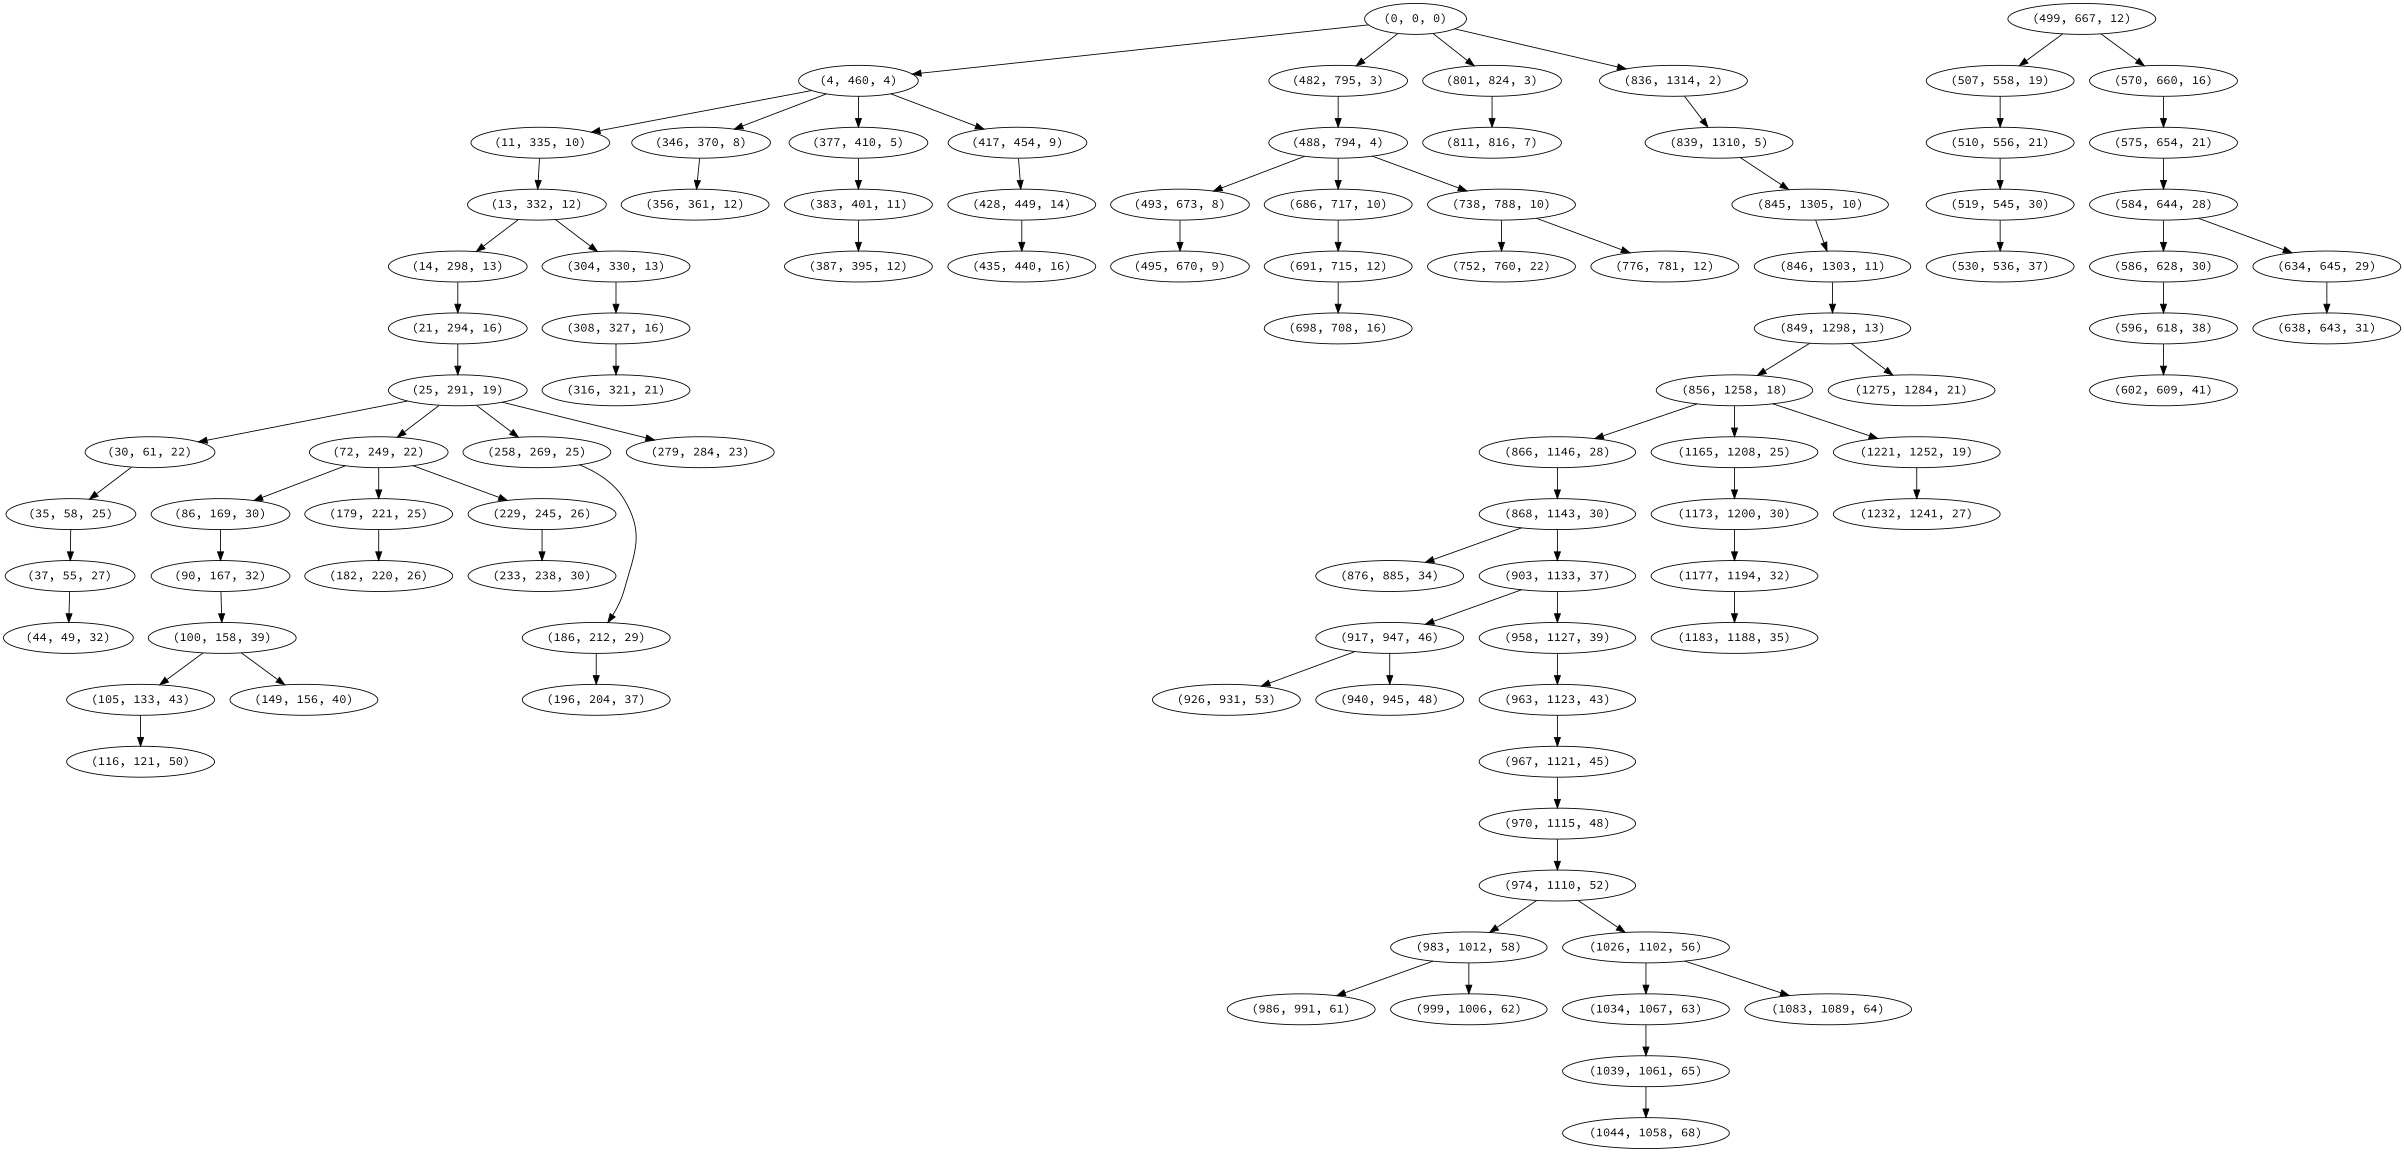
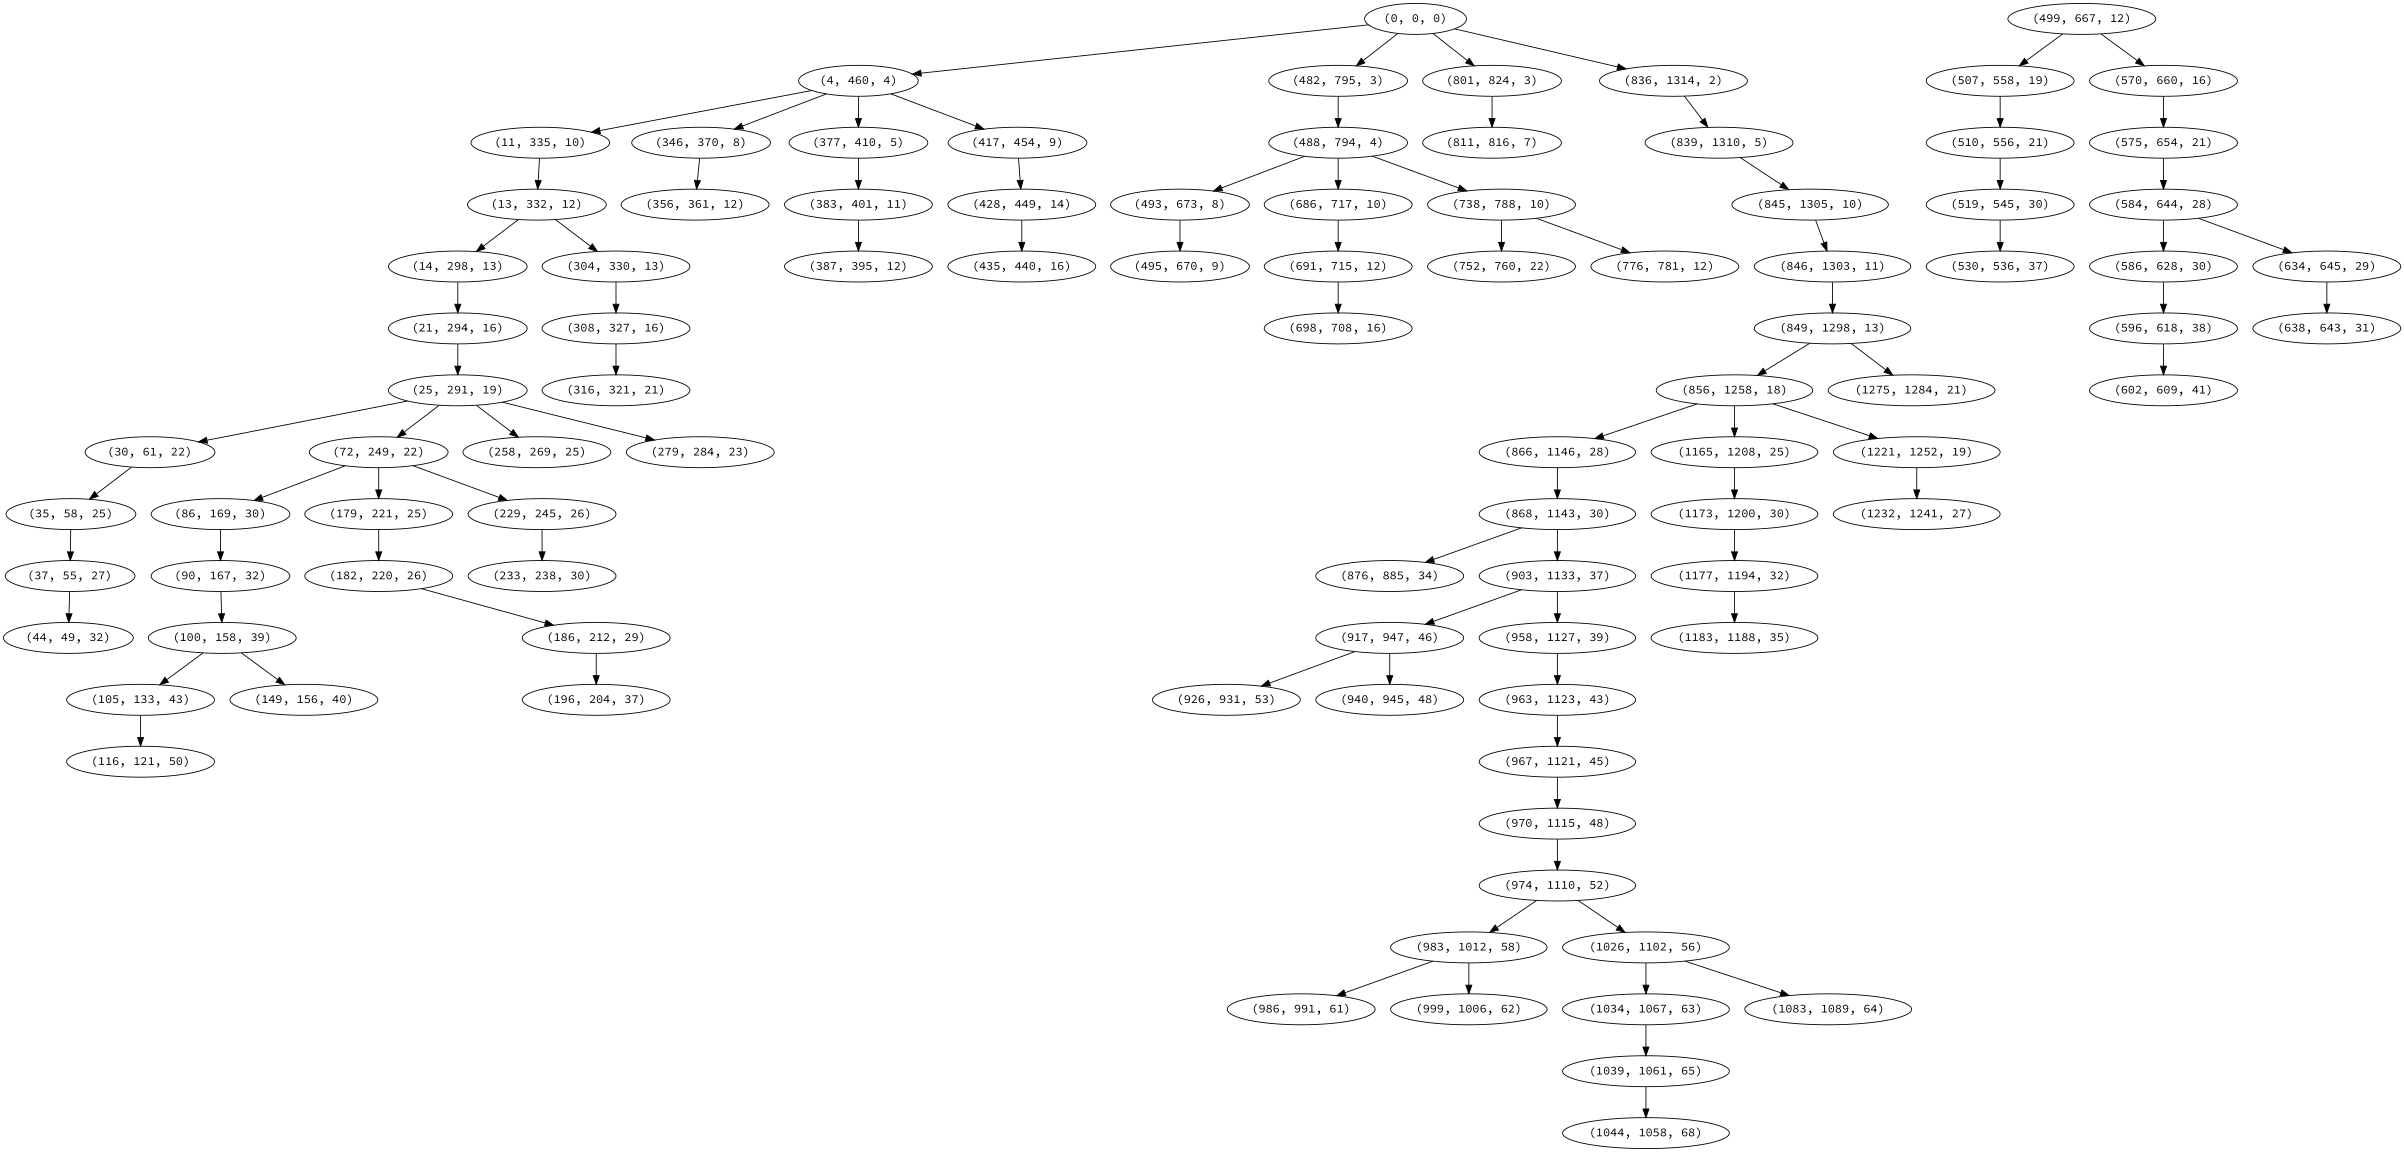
(635, 530) -> (483, 606)
